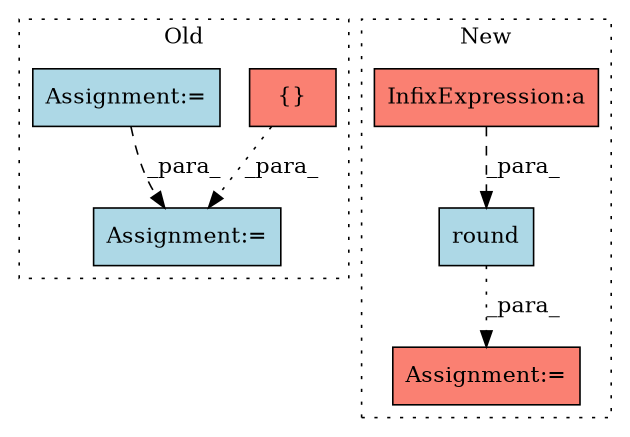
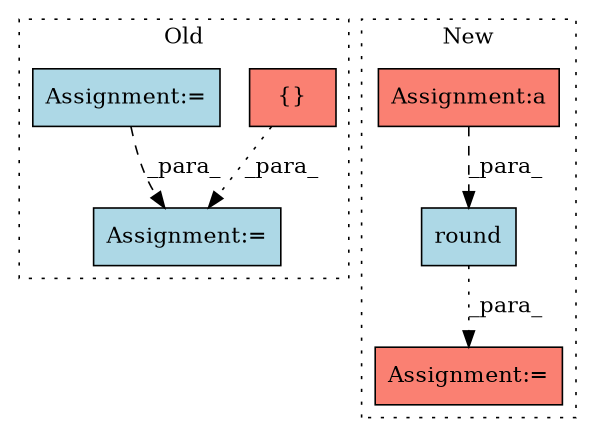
(486, 98) -> (469, 98)
